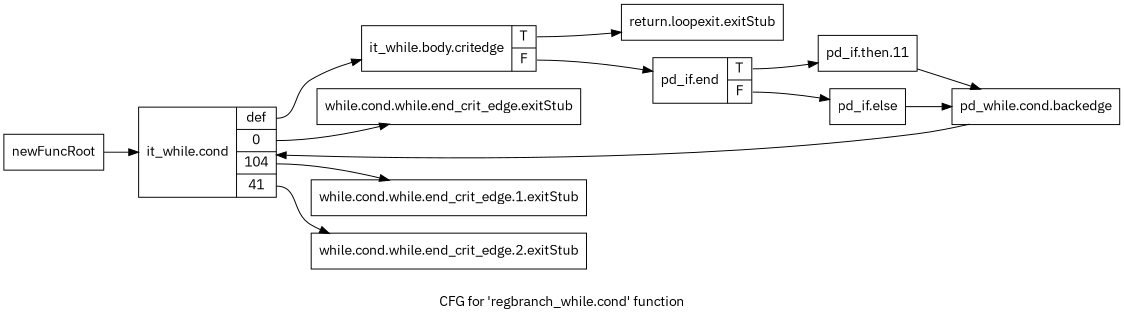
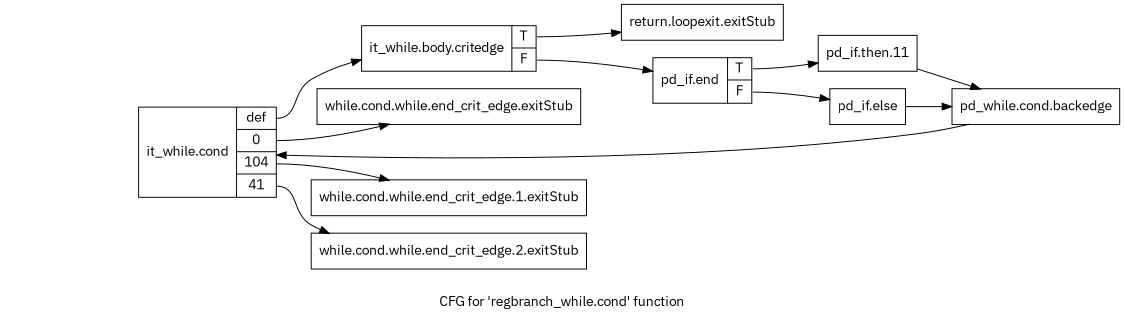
(54, 152) -> none
